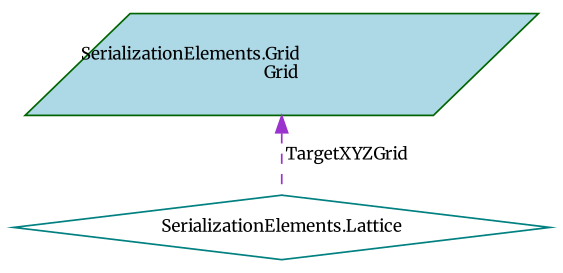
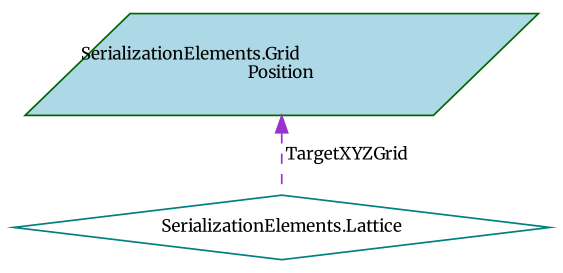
(282, 64) -> (282, 64)
